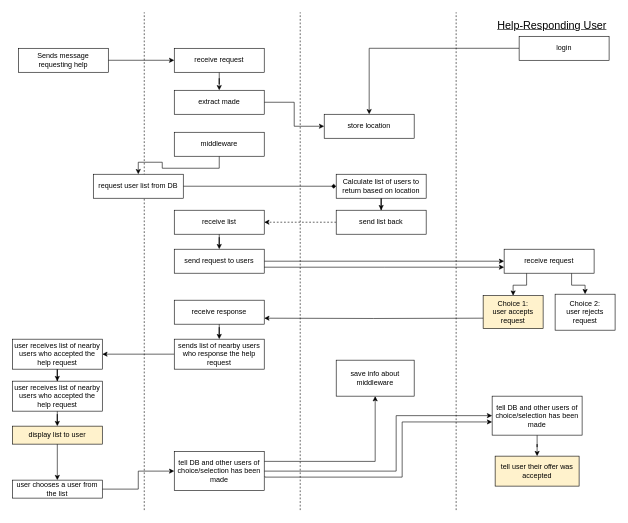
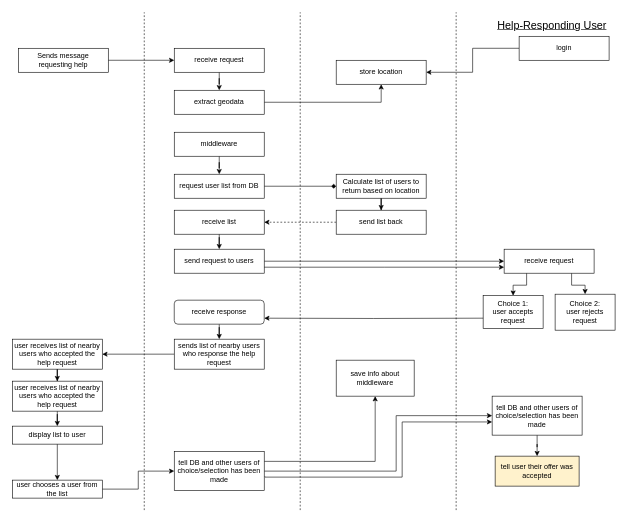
(219, 102) -> (219, 102)
(369, 126) -> (381, 72)
(138, 186) -> (219, 186)
(219, 312) -> (219, 312)
(513, 312) -> (513, 312)
(57, 435) -> (57, 435)
